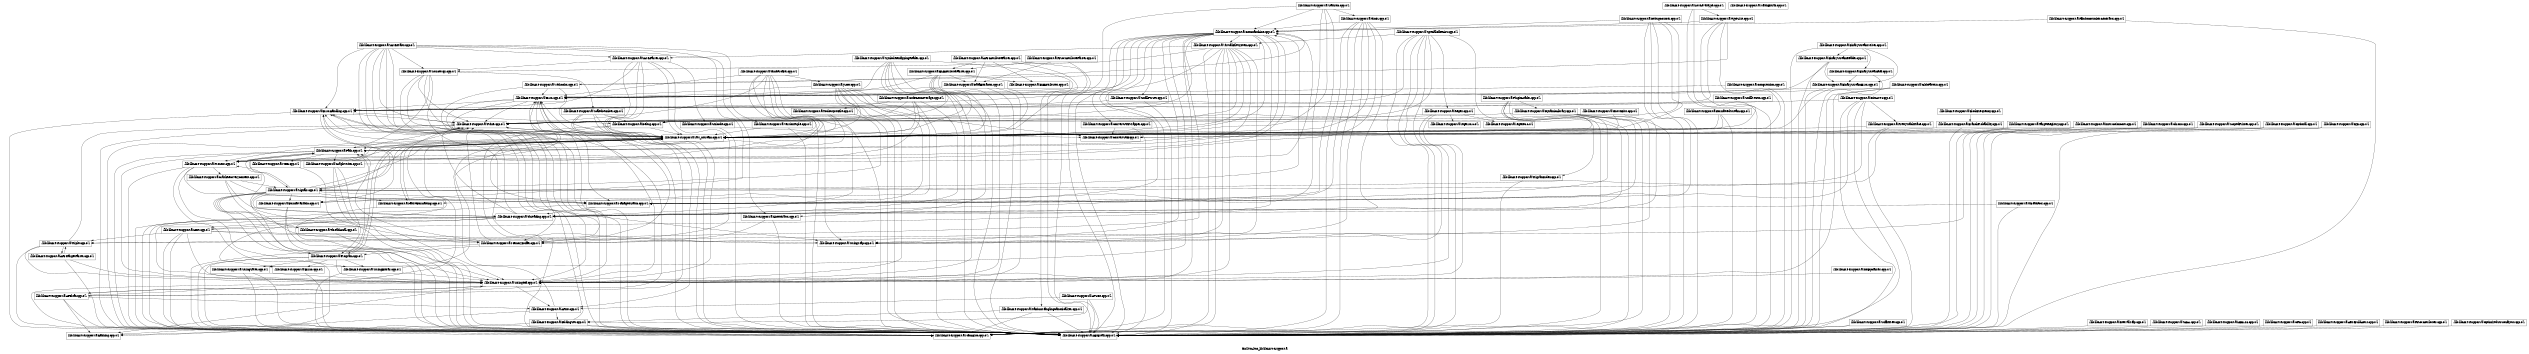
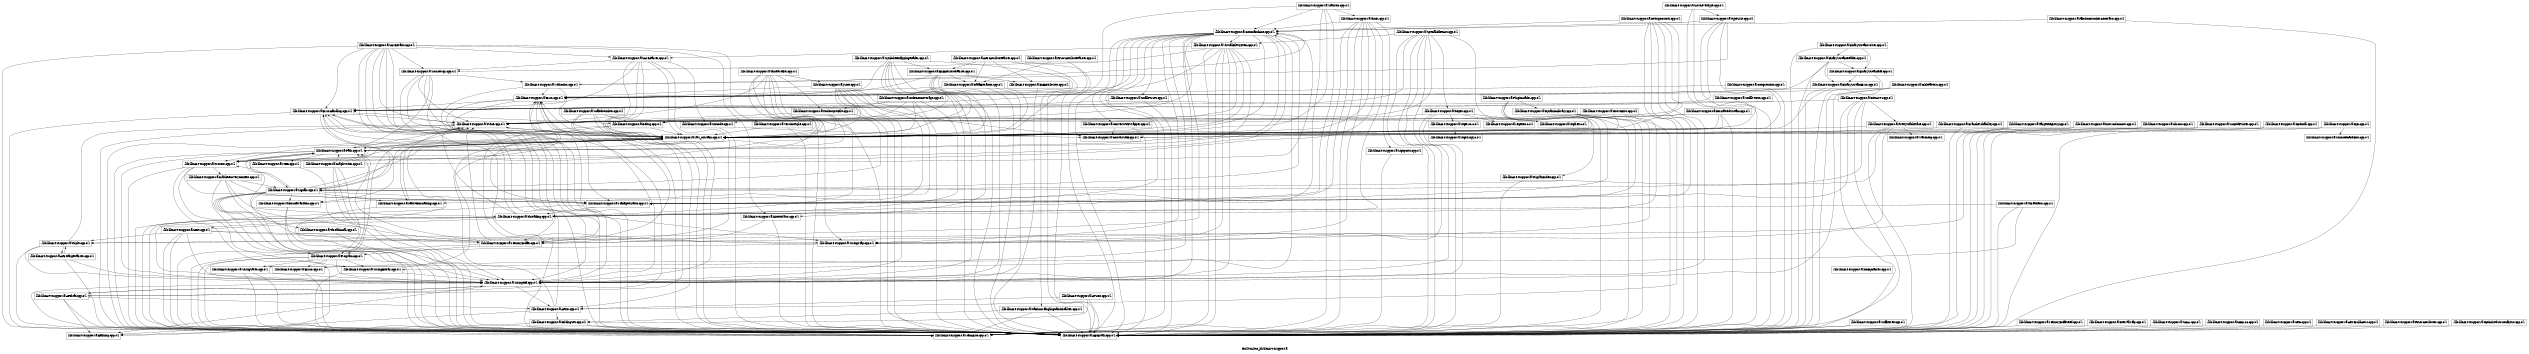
(1758, 6) -> none
(1894, 62) -> none
none -> (1846, 65)
(988, 67) -> (913, 64)
(534, 75) -> (489, 78)
(654, 85) -> (799, 89)
(504, 110) -> (650, 119)
(1970, 111) -> none
(1089, 116) -> (1175, 119)
none -> (1210, 119)
none -> (1563, 125)
none -> (1456, 138)
none -> (1916, 138)
none -> (2338, 138)
none -> (1394, 151)
(336, 157) -> (337, 159)
(631, 159) -> none
(380, 166) -> none
(518, 168) -> (511, 171)
(743, 174) -> (3, 296)
(1372, 207) -> none
(362, 213) -> none
(351, 221) -> (1233, 260)
(830, 222) -> (966, 265)
(1040, 237) -> (1153, 235)
none -> (1028, 239)
(450, 260) -> none
(1186, 280) -> (1470, 273)
none -> (177, 293)
none -> (1229, 300)
none -> (408, 309)
none -> (2051, 323)
